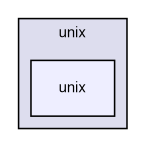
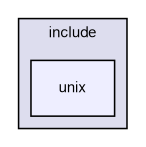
(73, 33) -> (73, 33)
